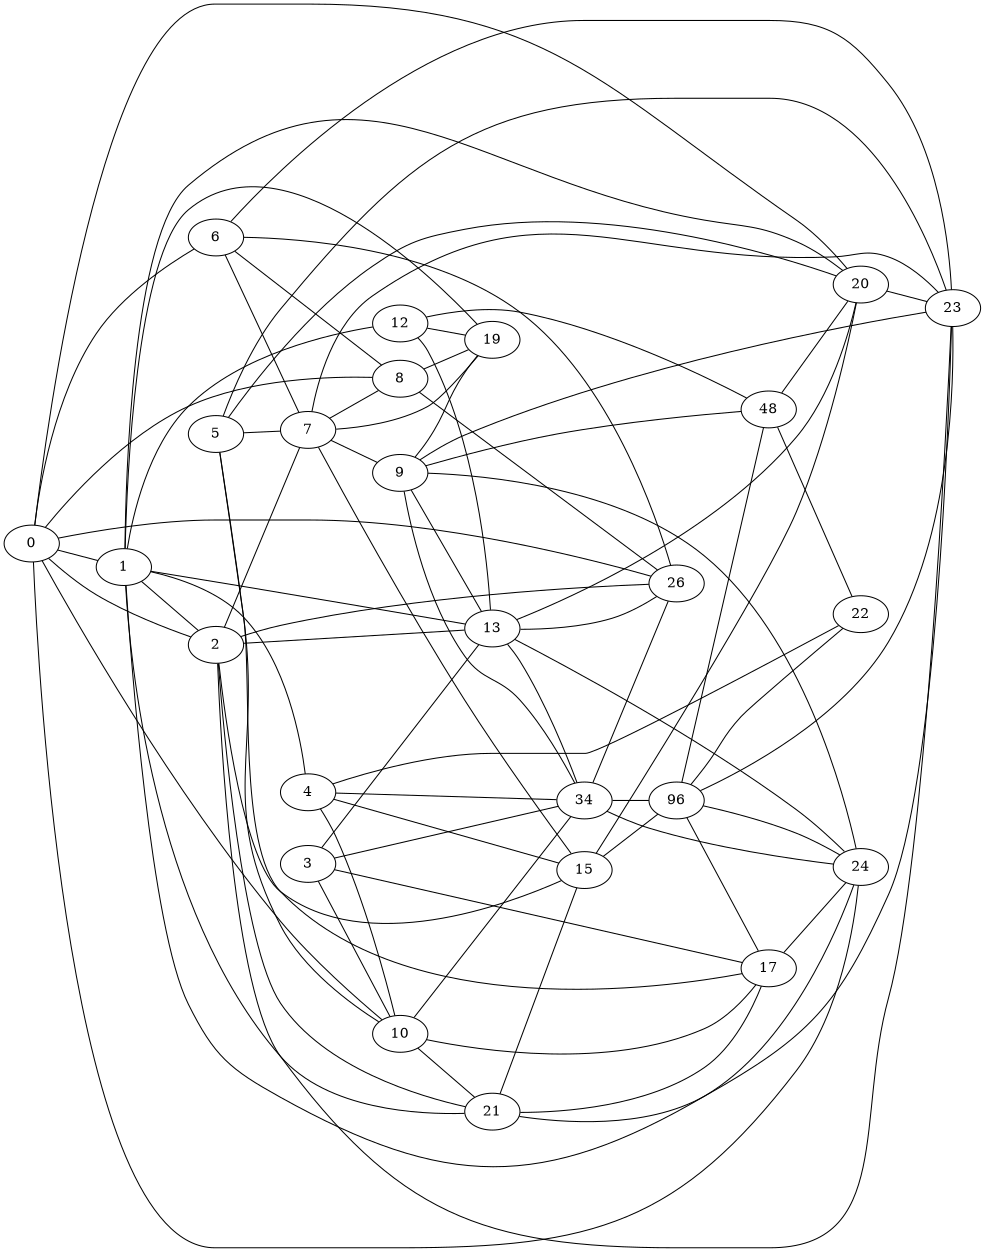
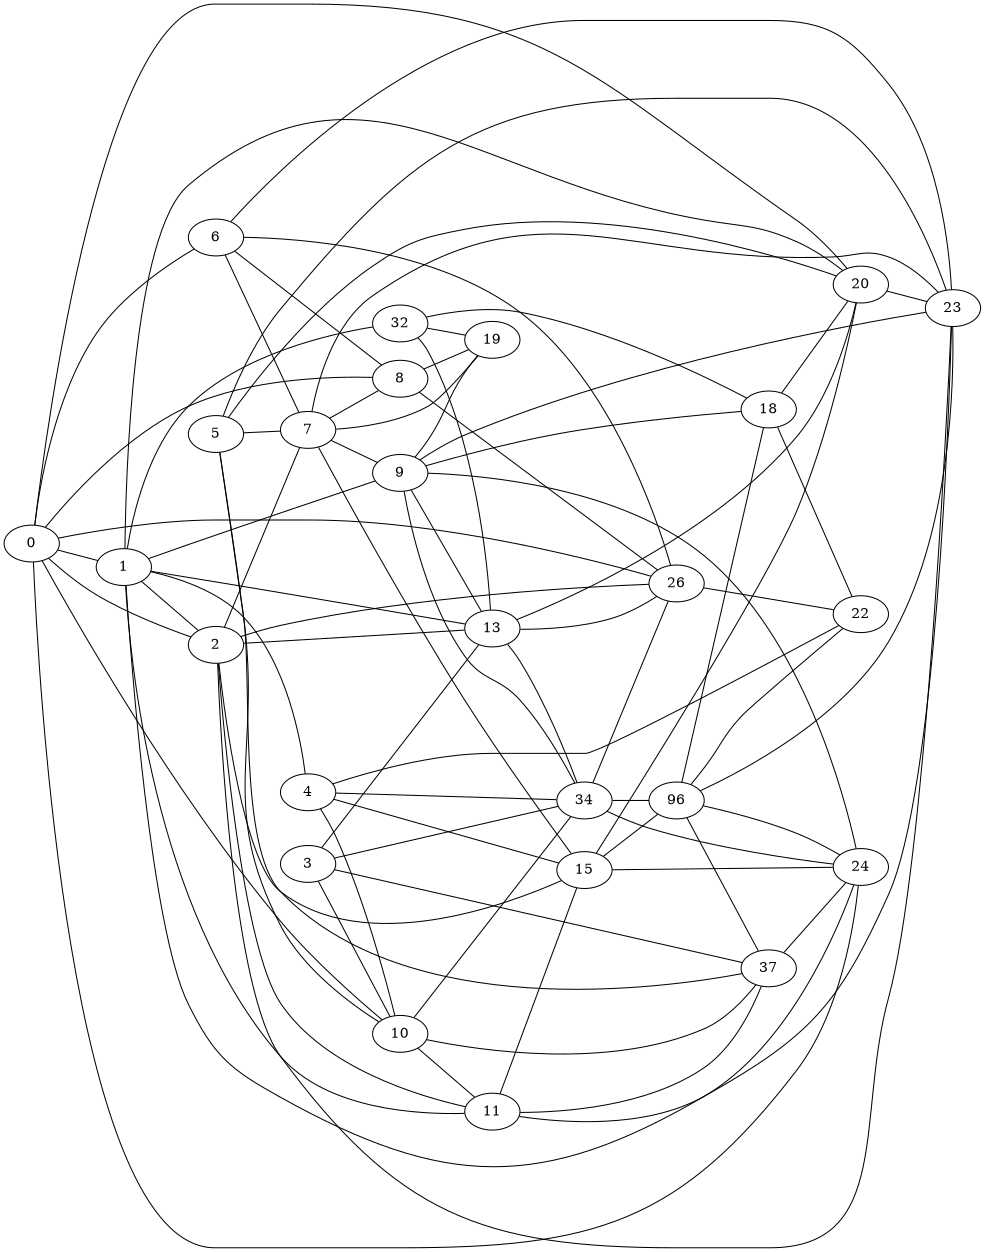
(185, 214) -> (279, 514)
(400, 323) -> (400, 323)
(769, 409) -> (769, 409)
none -> (769, 599)
(686, 736) -> (723, 869)
(769, 968) -> (769, 968)
(492, 1112) -> (492, 1112)
